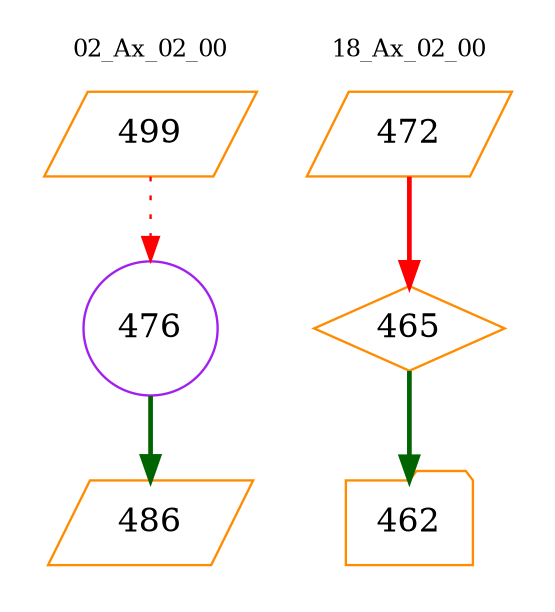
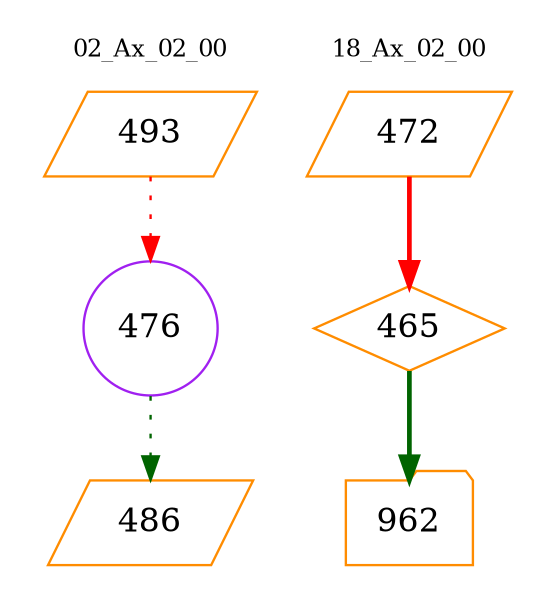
(151, 134) -> (151, 134)
(151, 426) -> (151, 426)
(409, 523) -> (409, 523)
